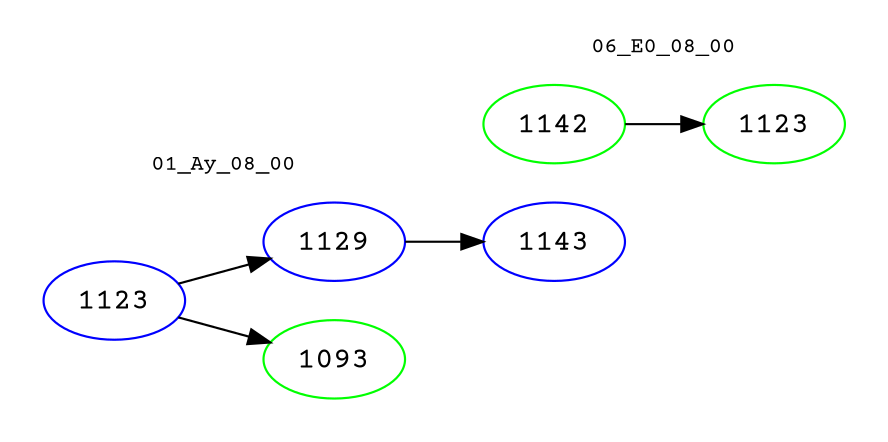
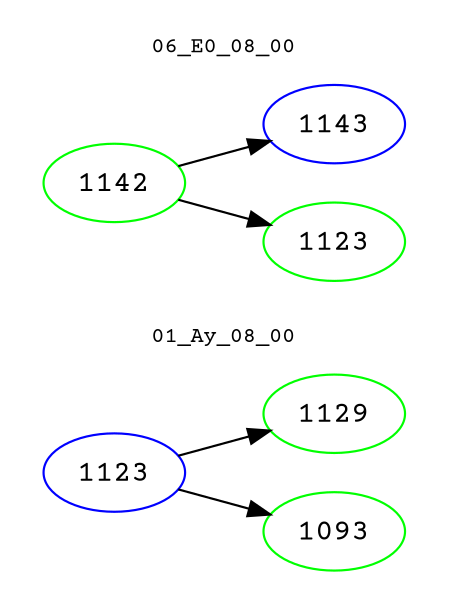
(334, 242) -> (334, 414)
(436, 242) -> (214, 156)
